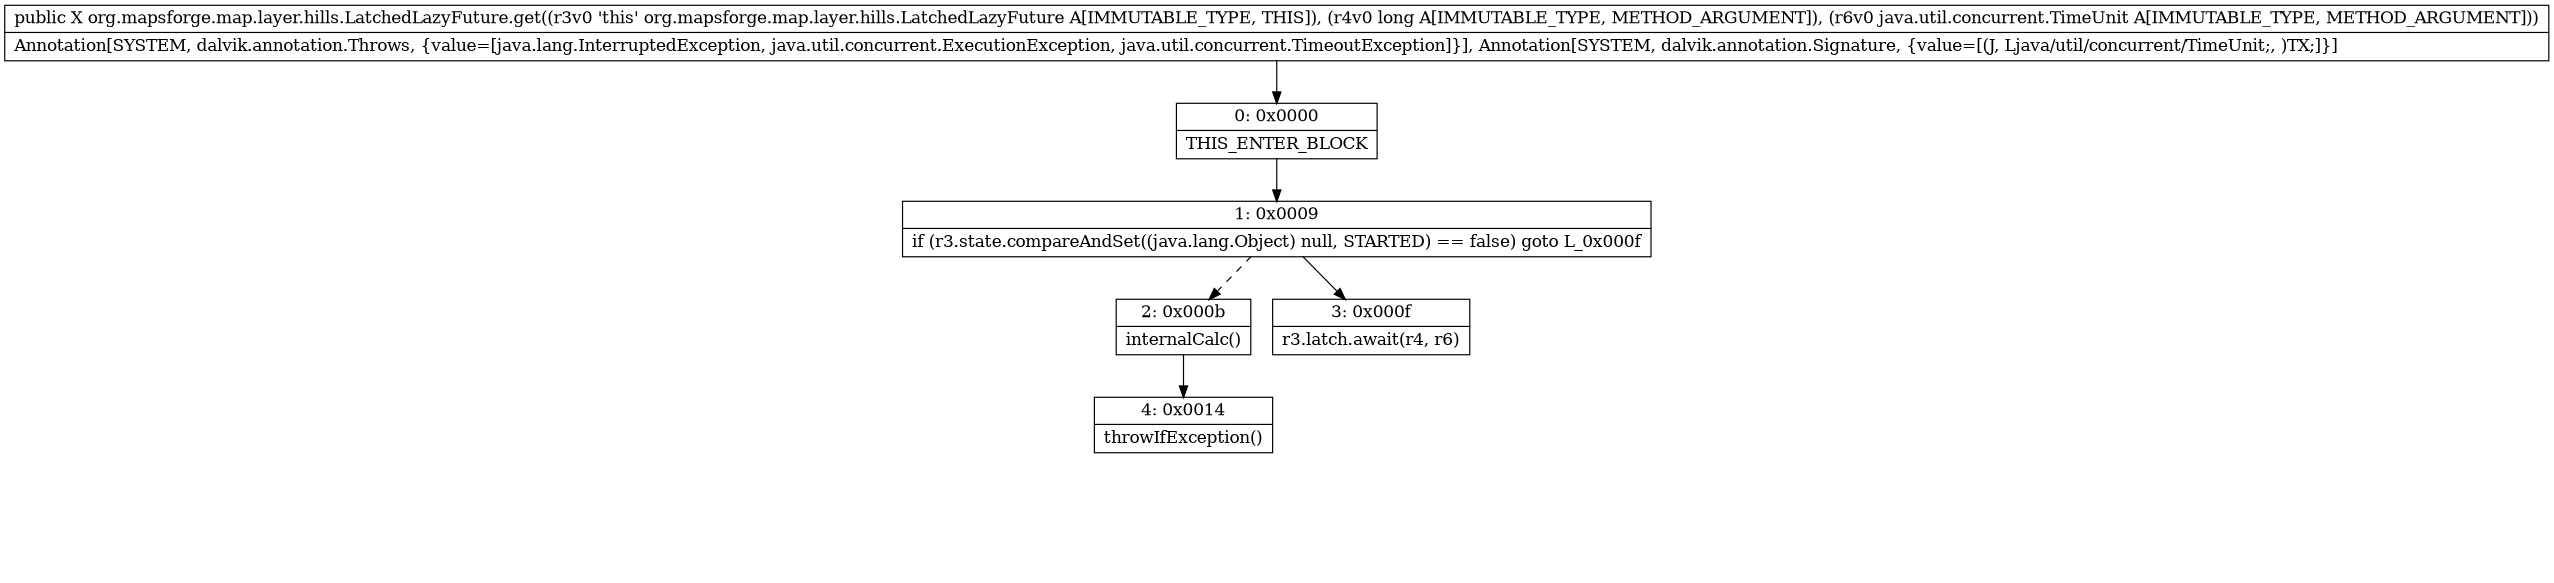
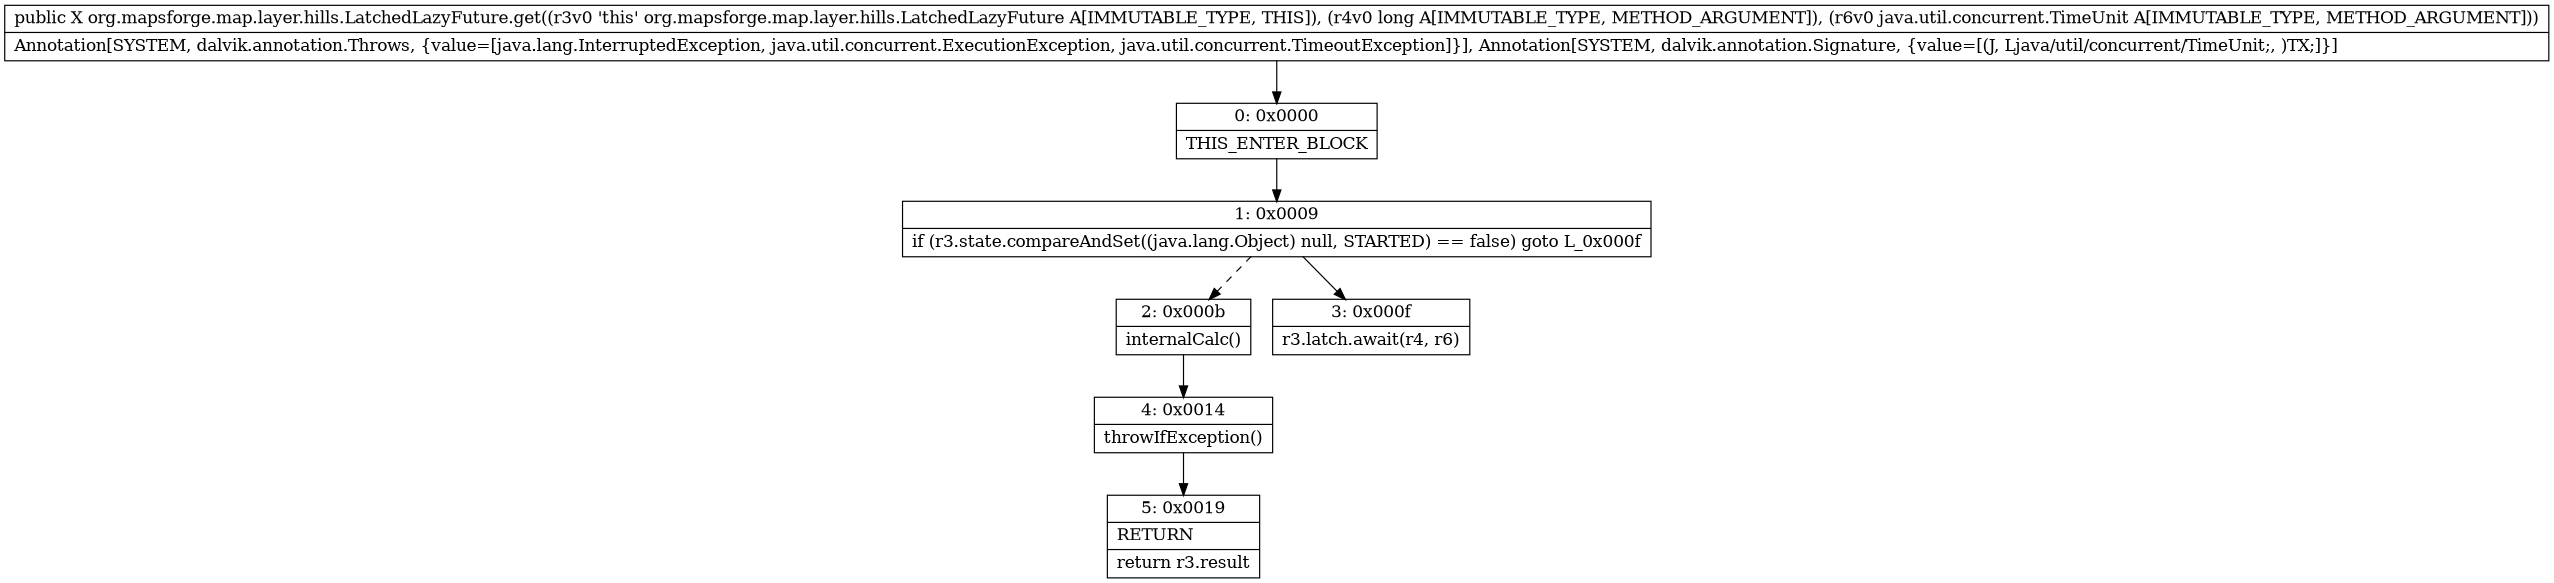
none -> (1184, 537)
